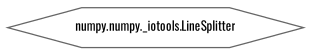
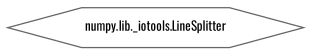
(156, 28) -> (156, 28)
